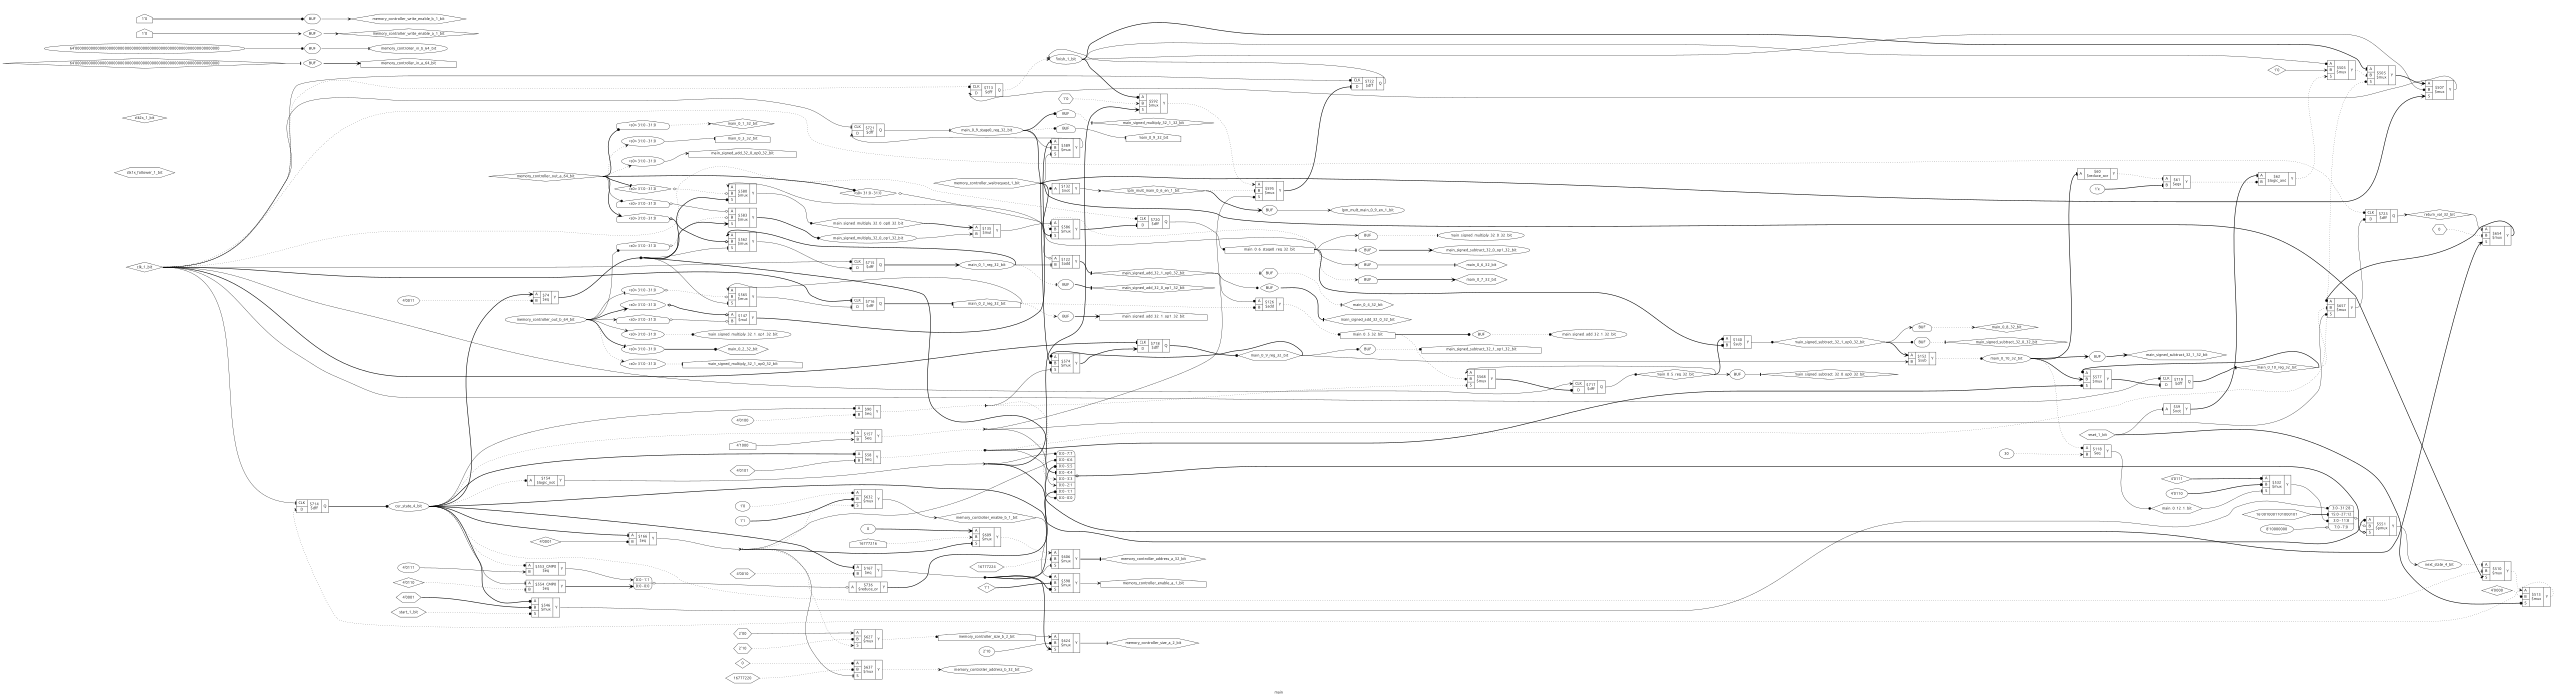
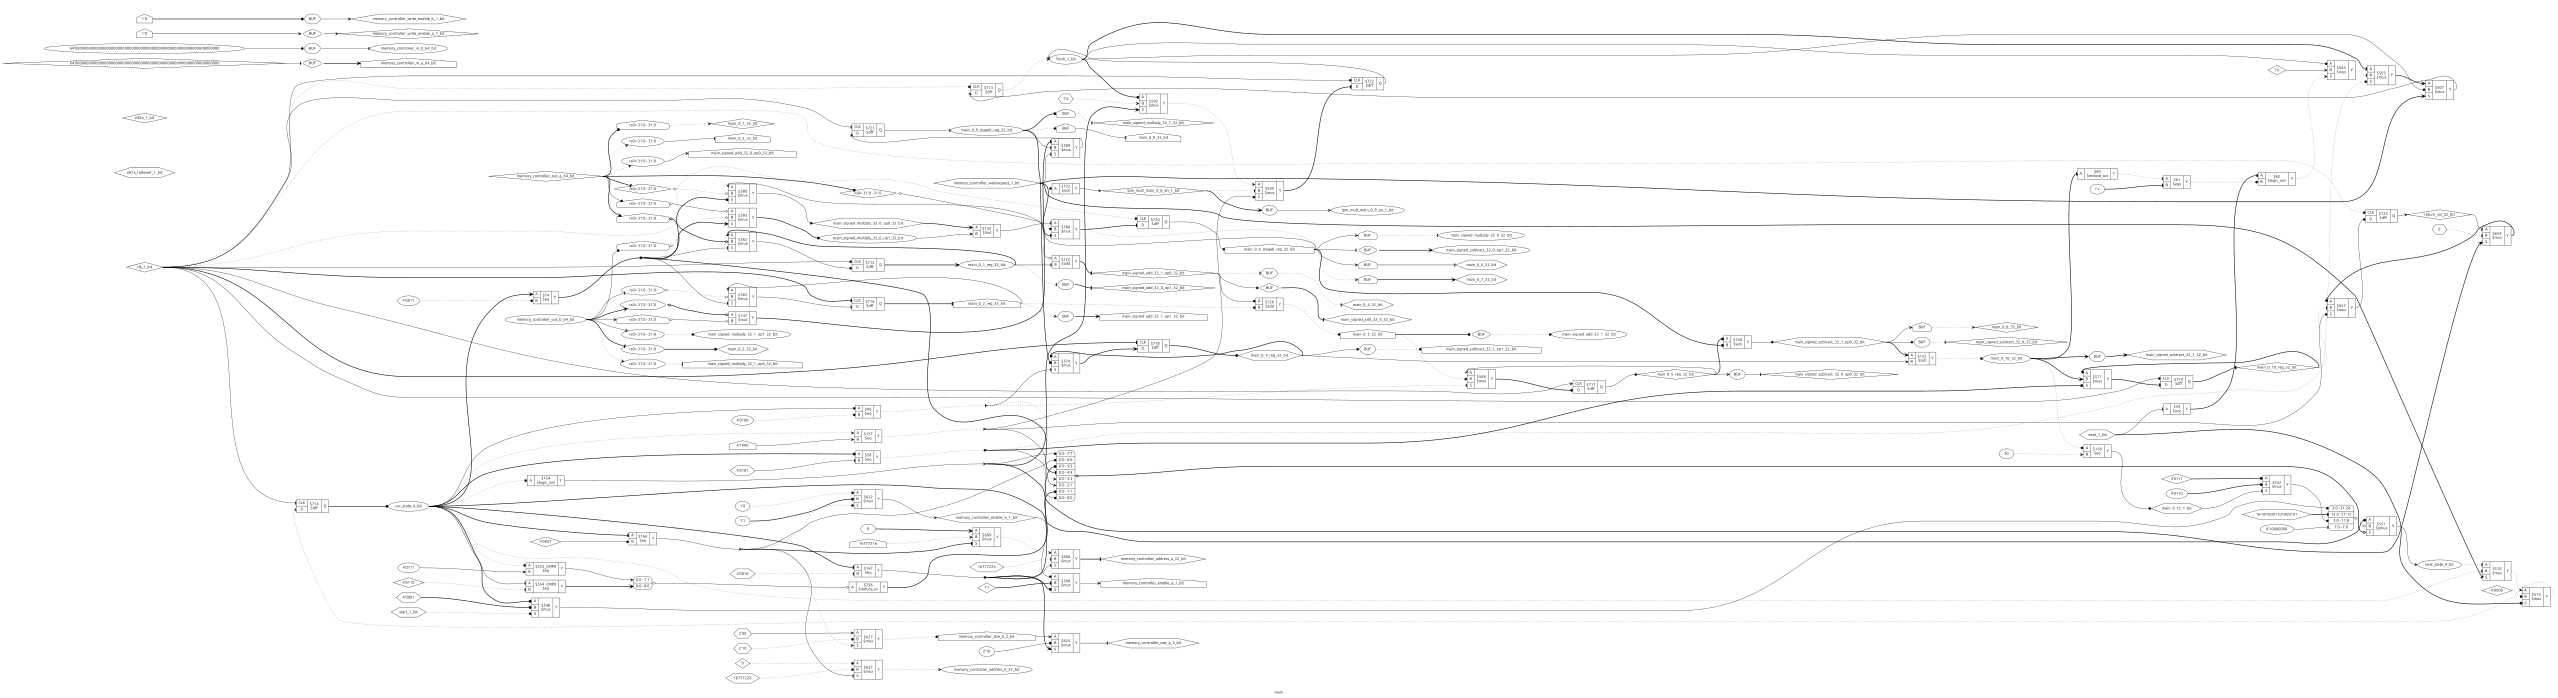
(2310, 528) -> (2310, 528)
